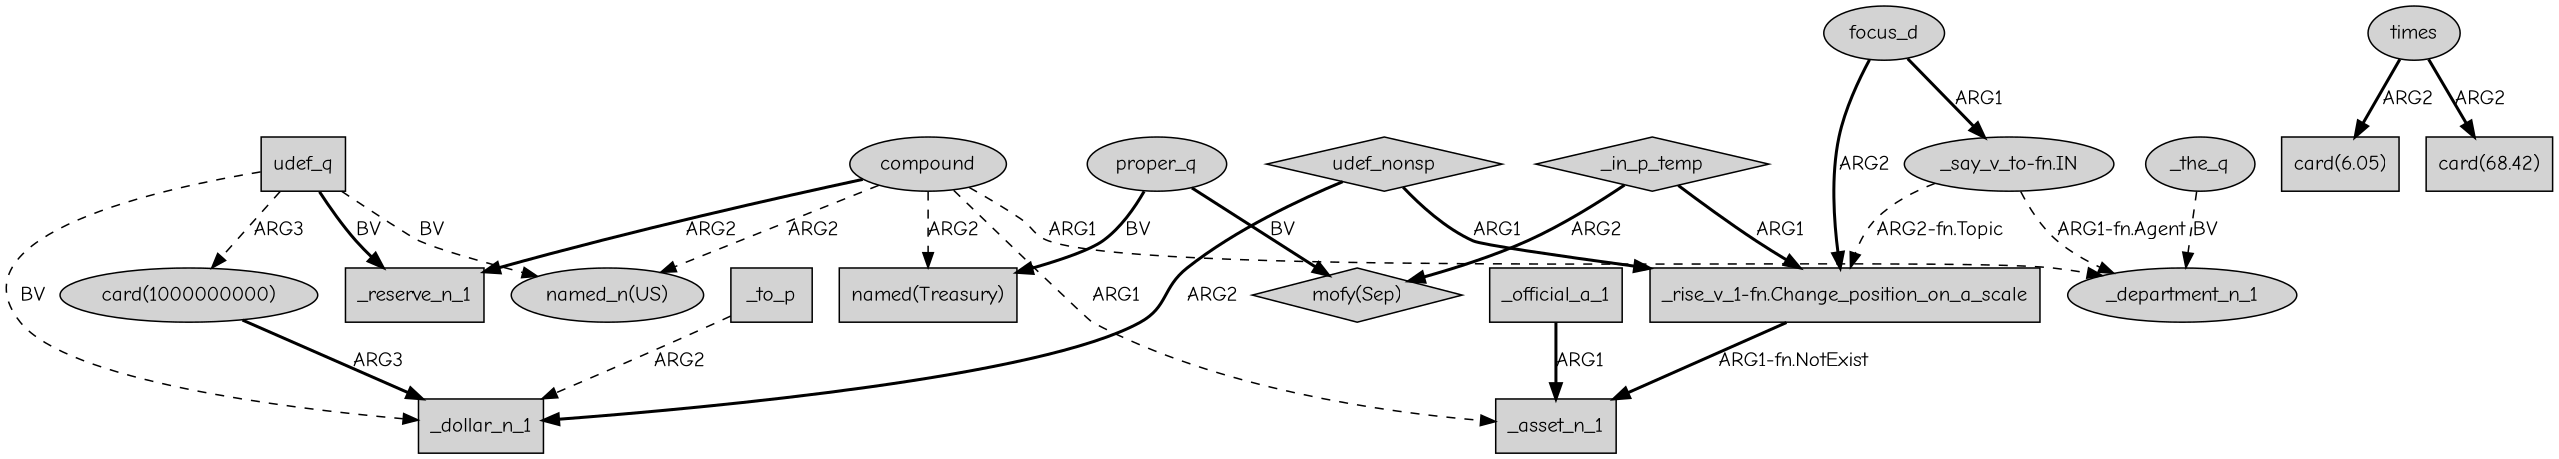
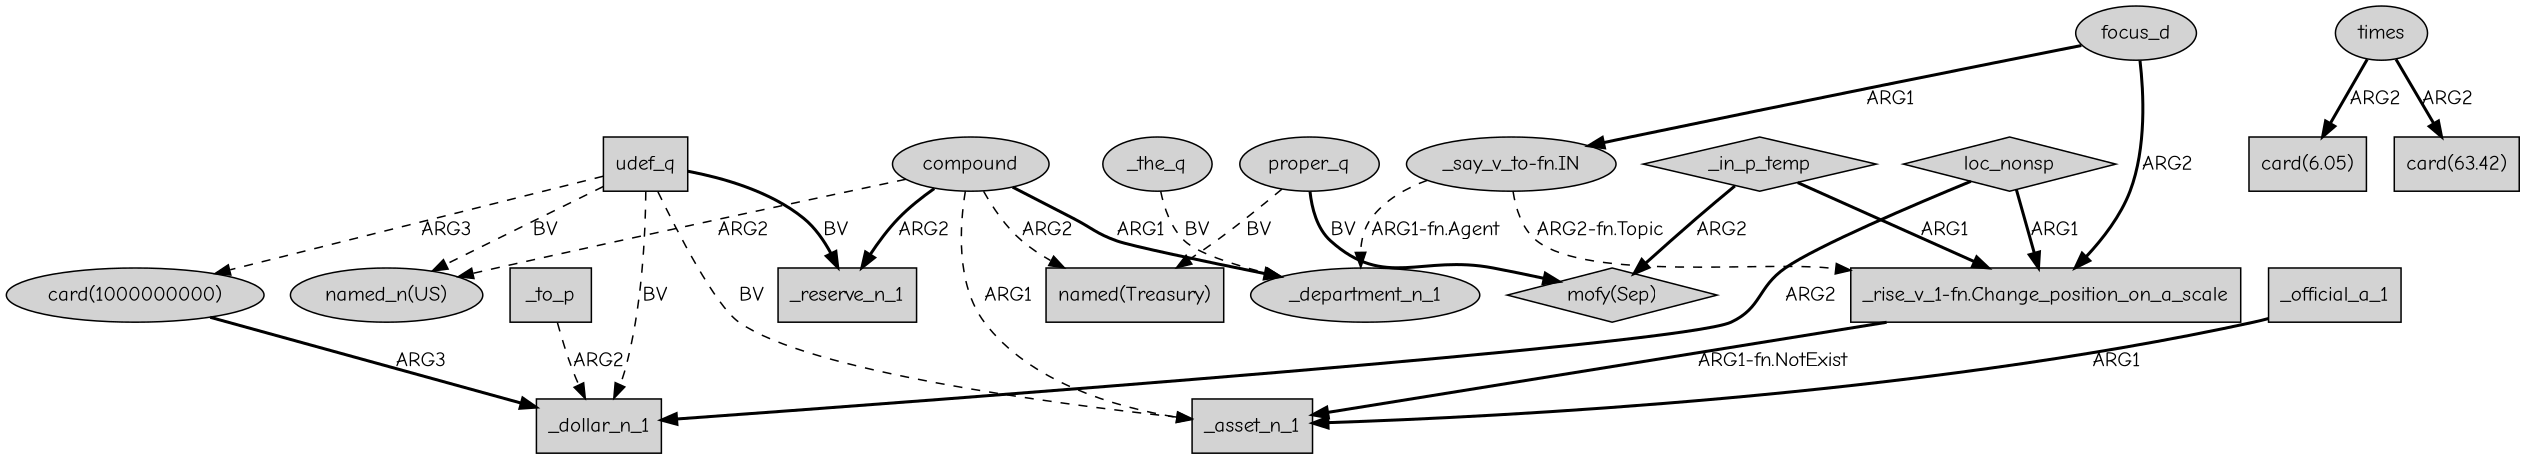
(1384, 164) -> (2010, 164)
(2489, 164) -> (2457, 164)
(1104, 240) -> (1237, 226)
(1519, 264) -> (1134, 245)
none -> (878, 371)
